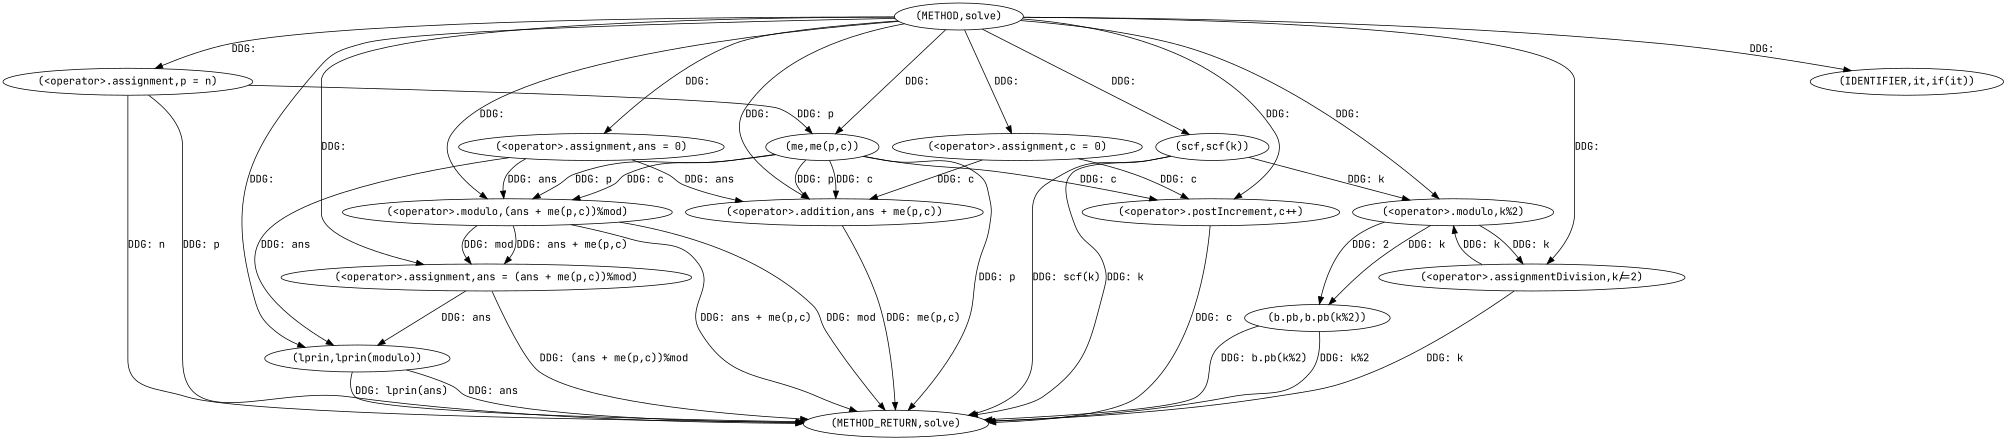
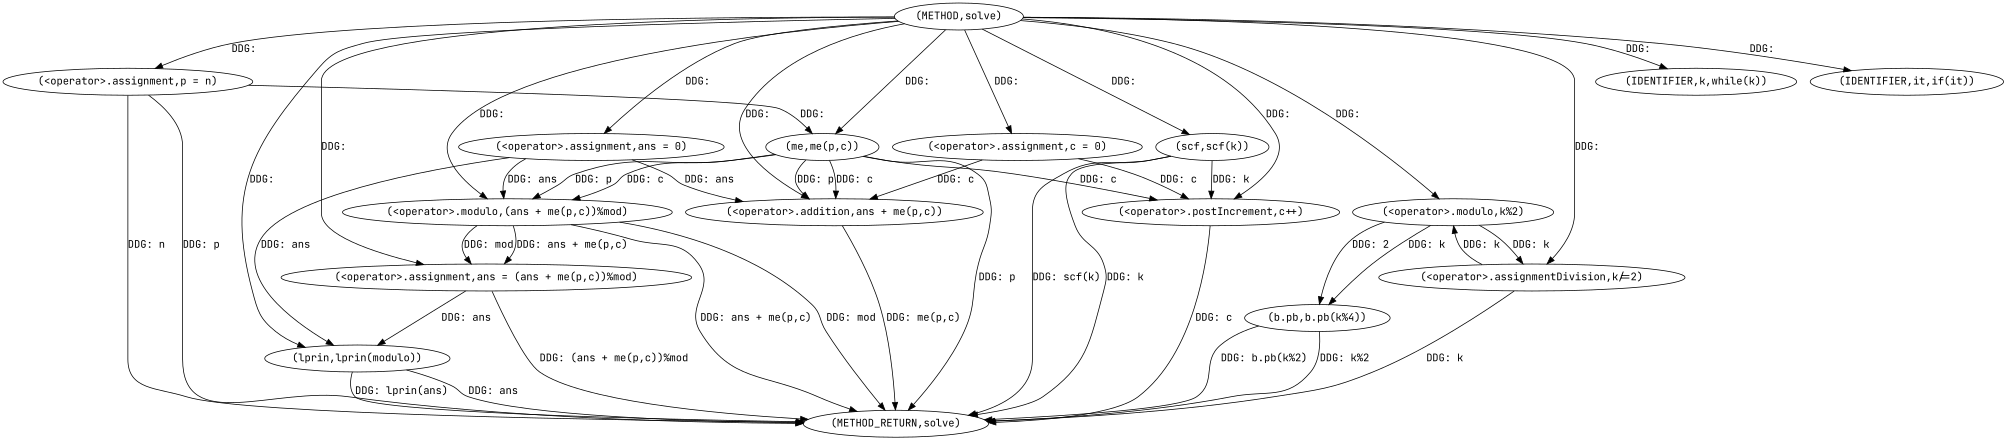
none -> (1696, 82)
(816, 114) -> (816, 114)
(1325, 178) -> (1212, 176)
(1317, 318) -> (1317, 318)
